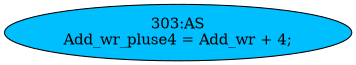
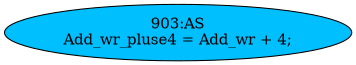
(178, 33) -> (178, 33)
